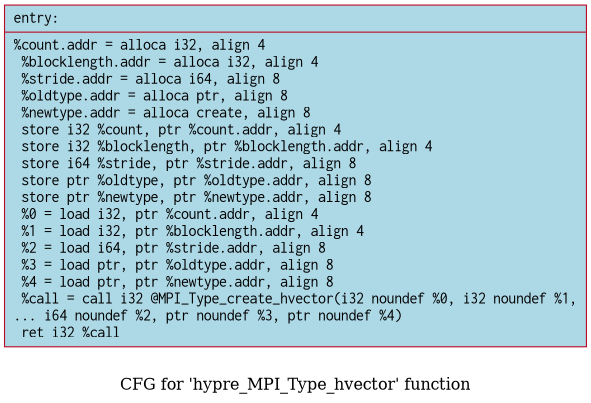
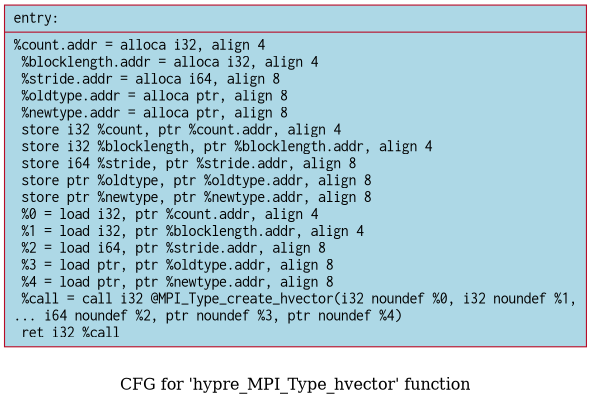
(162, 113) -> (151, 113)
